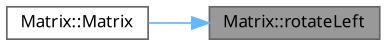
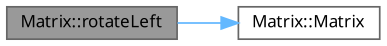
(170, 23) -> (199, 23)
